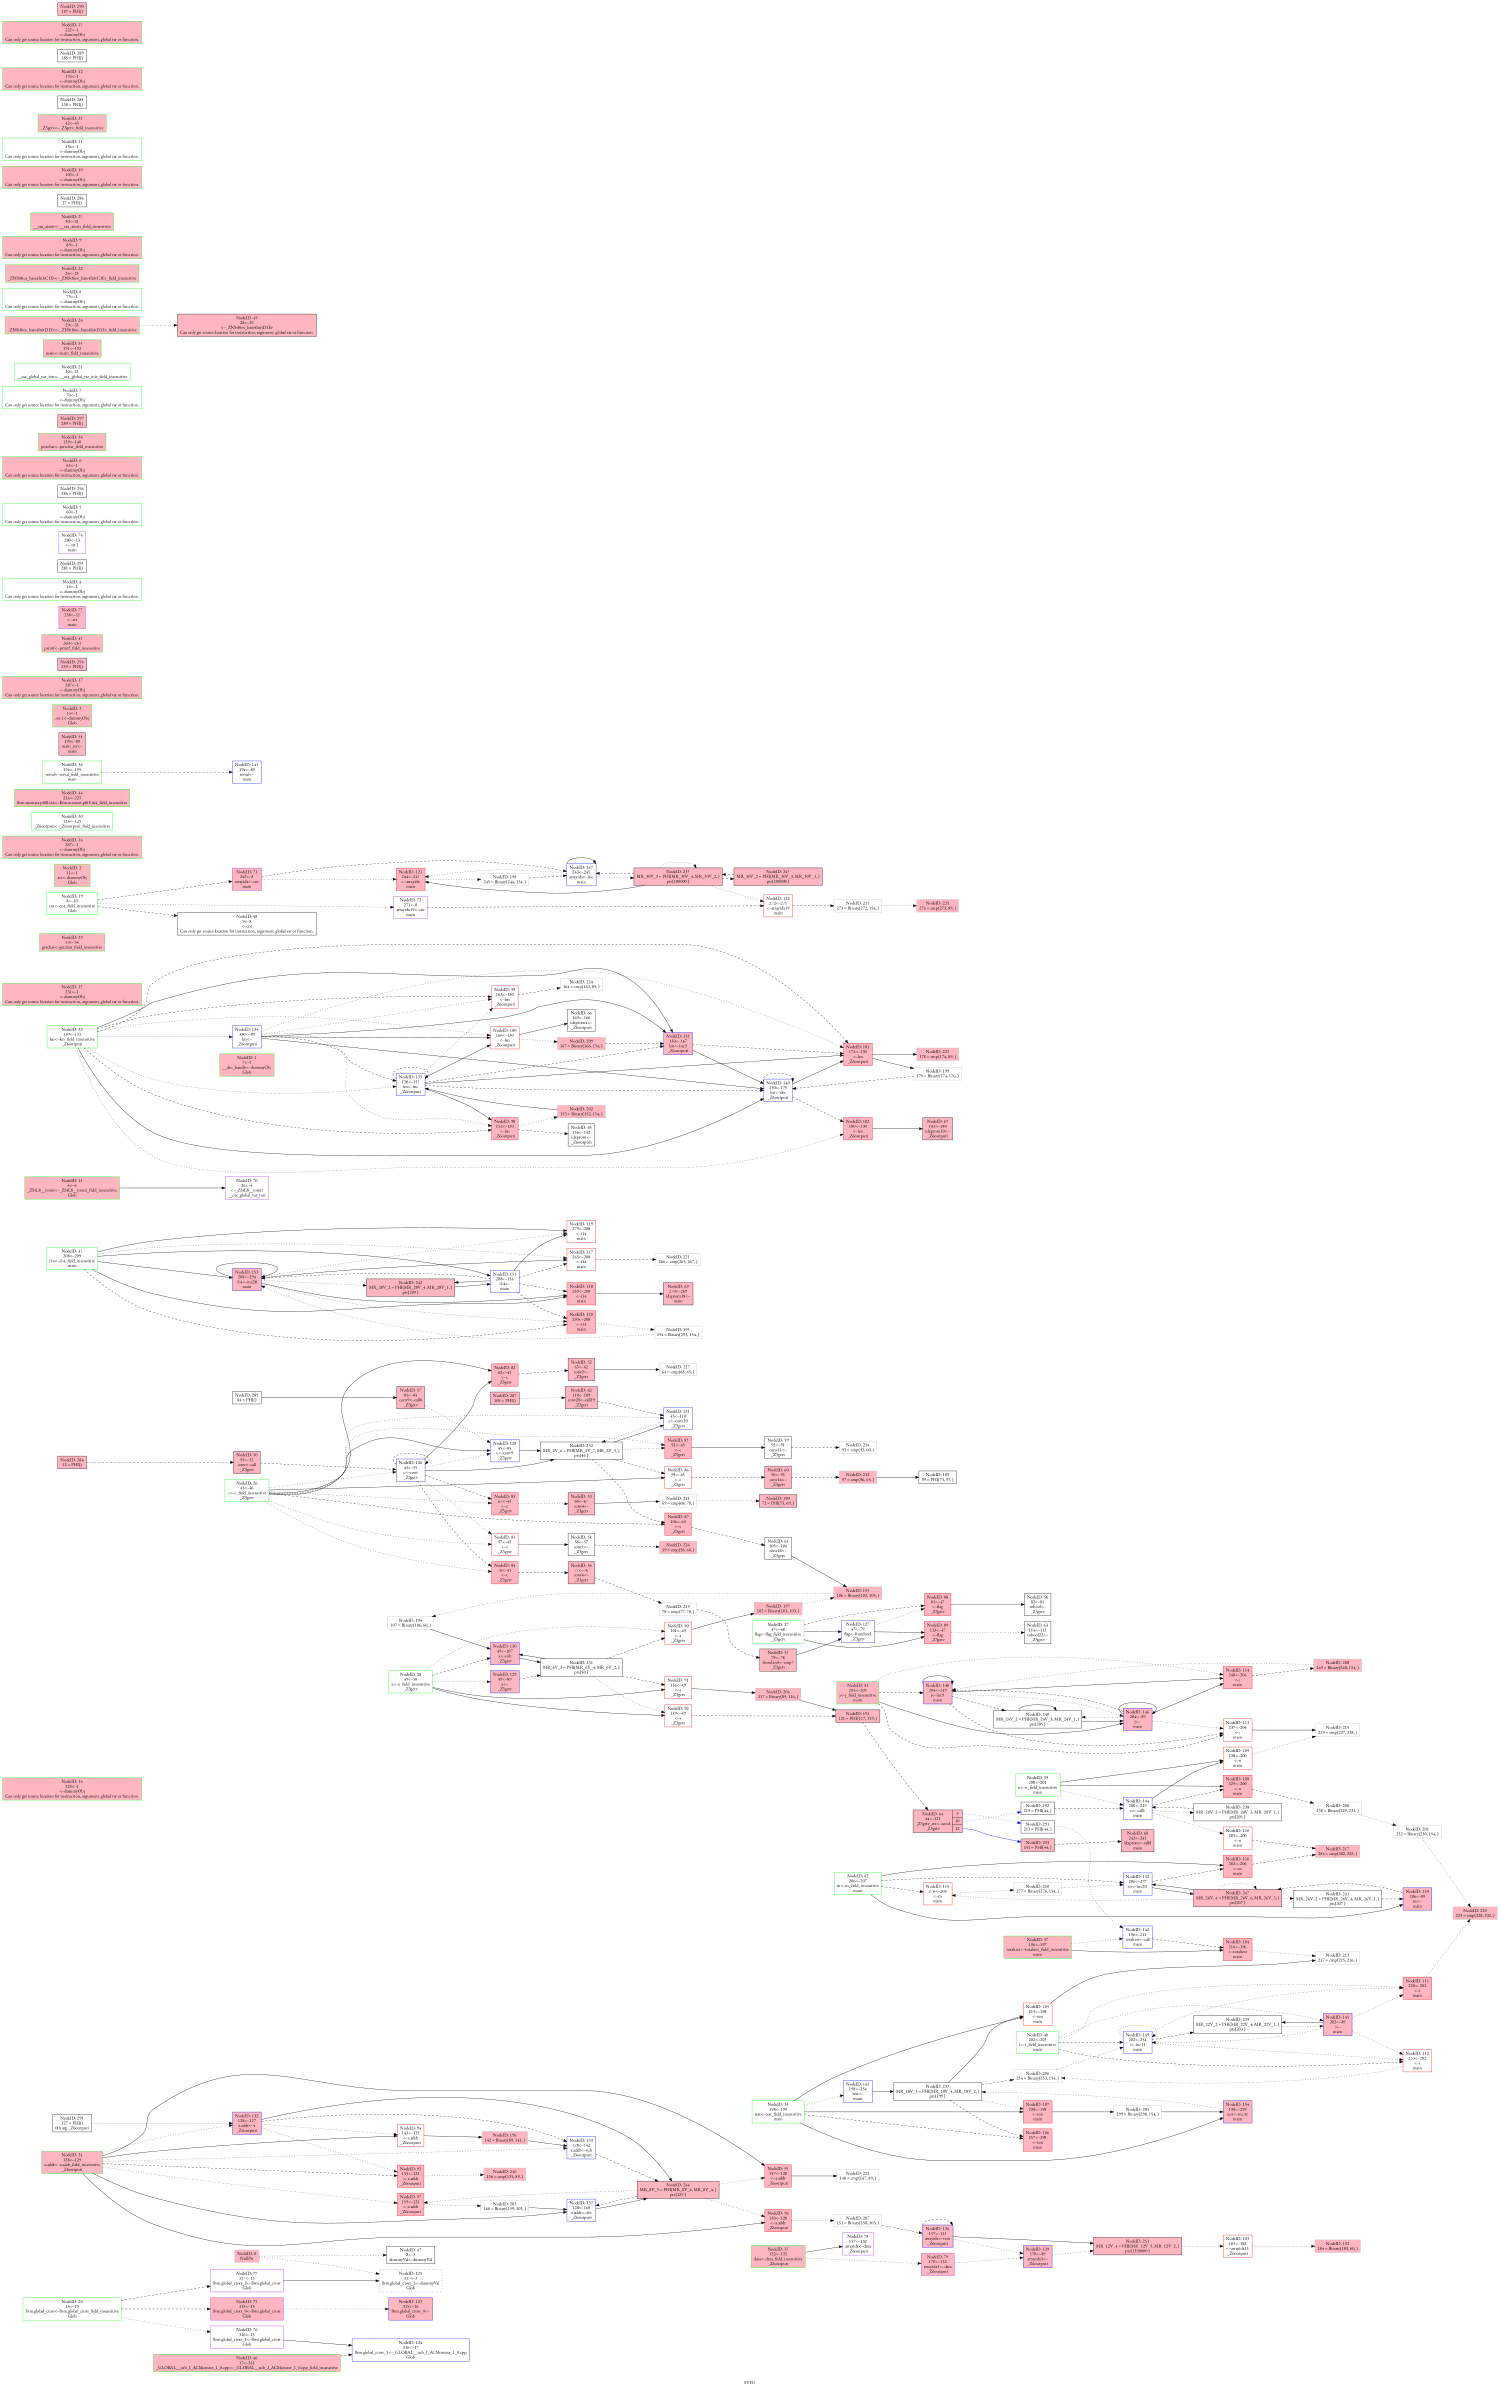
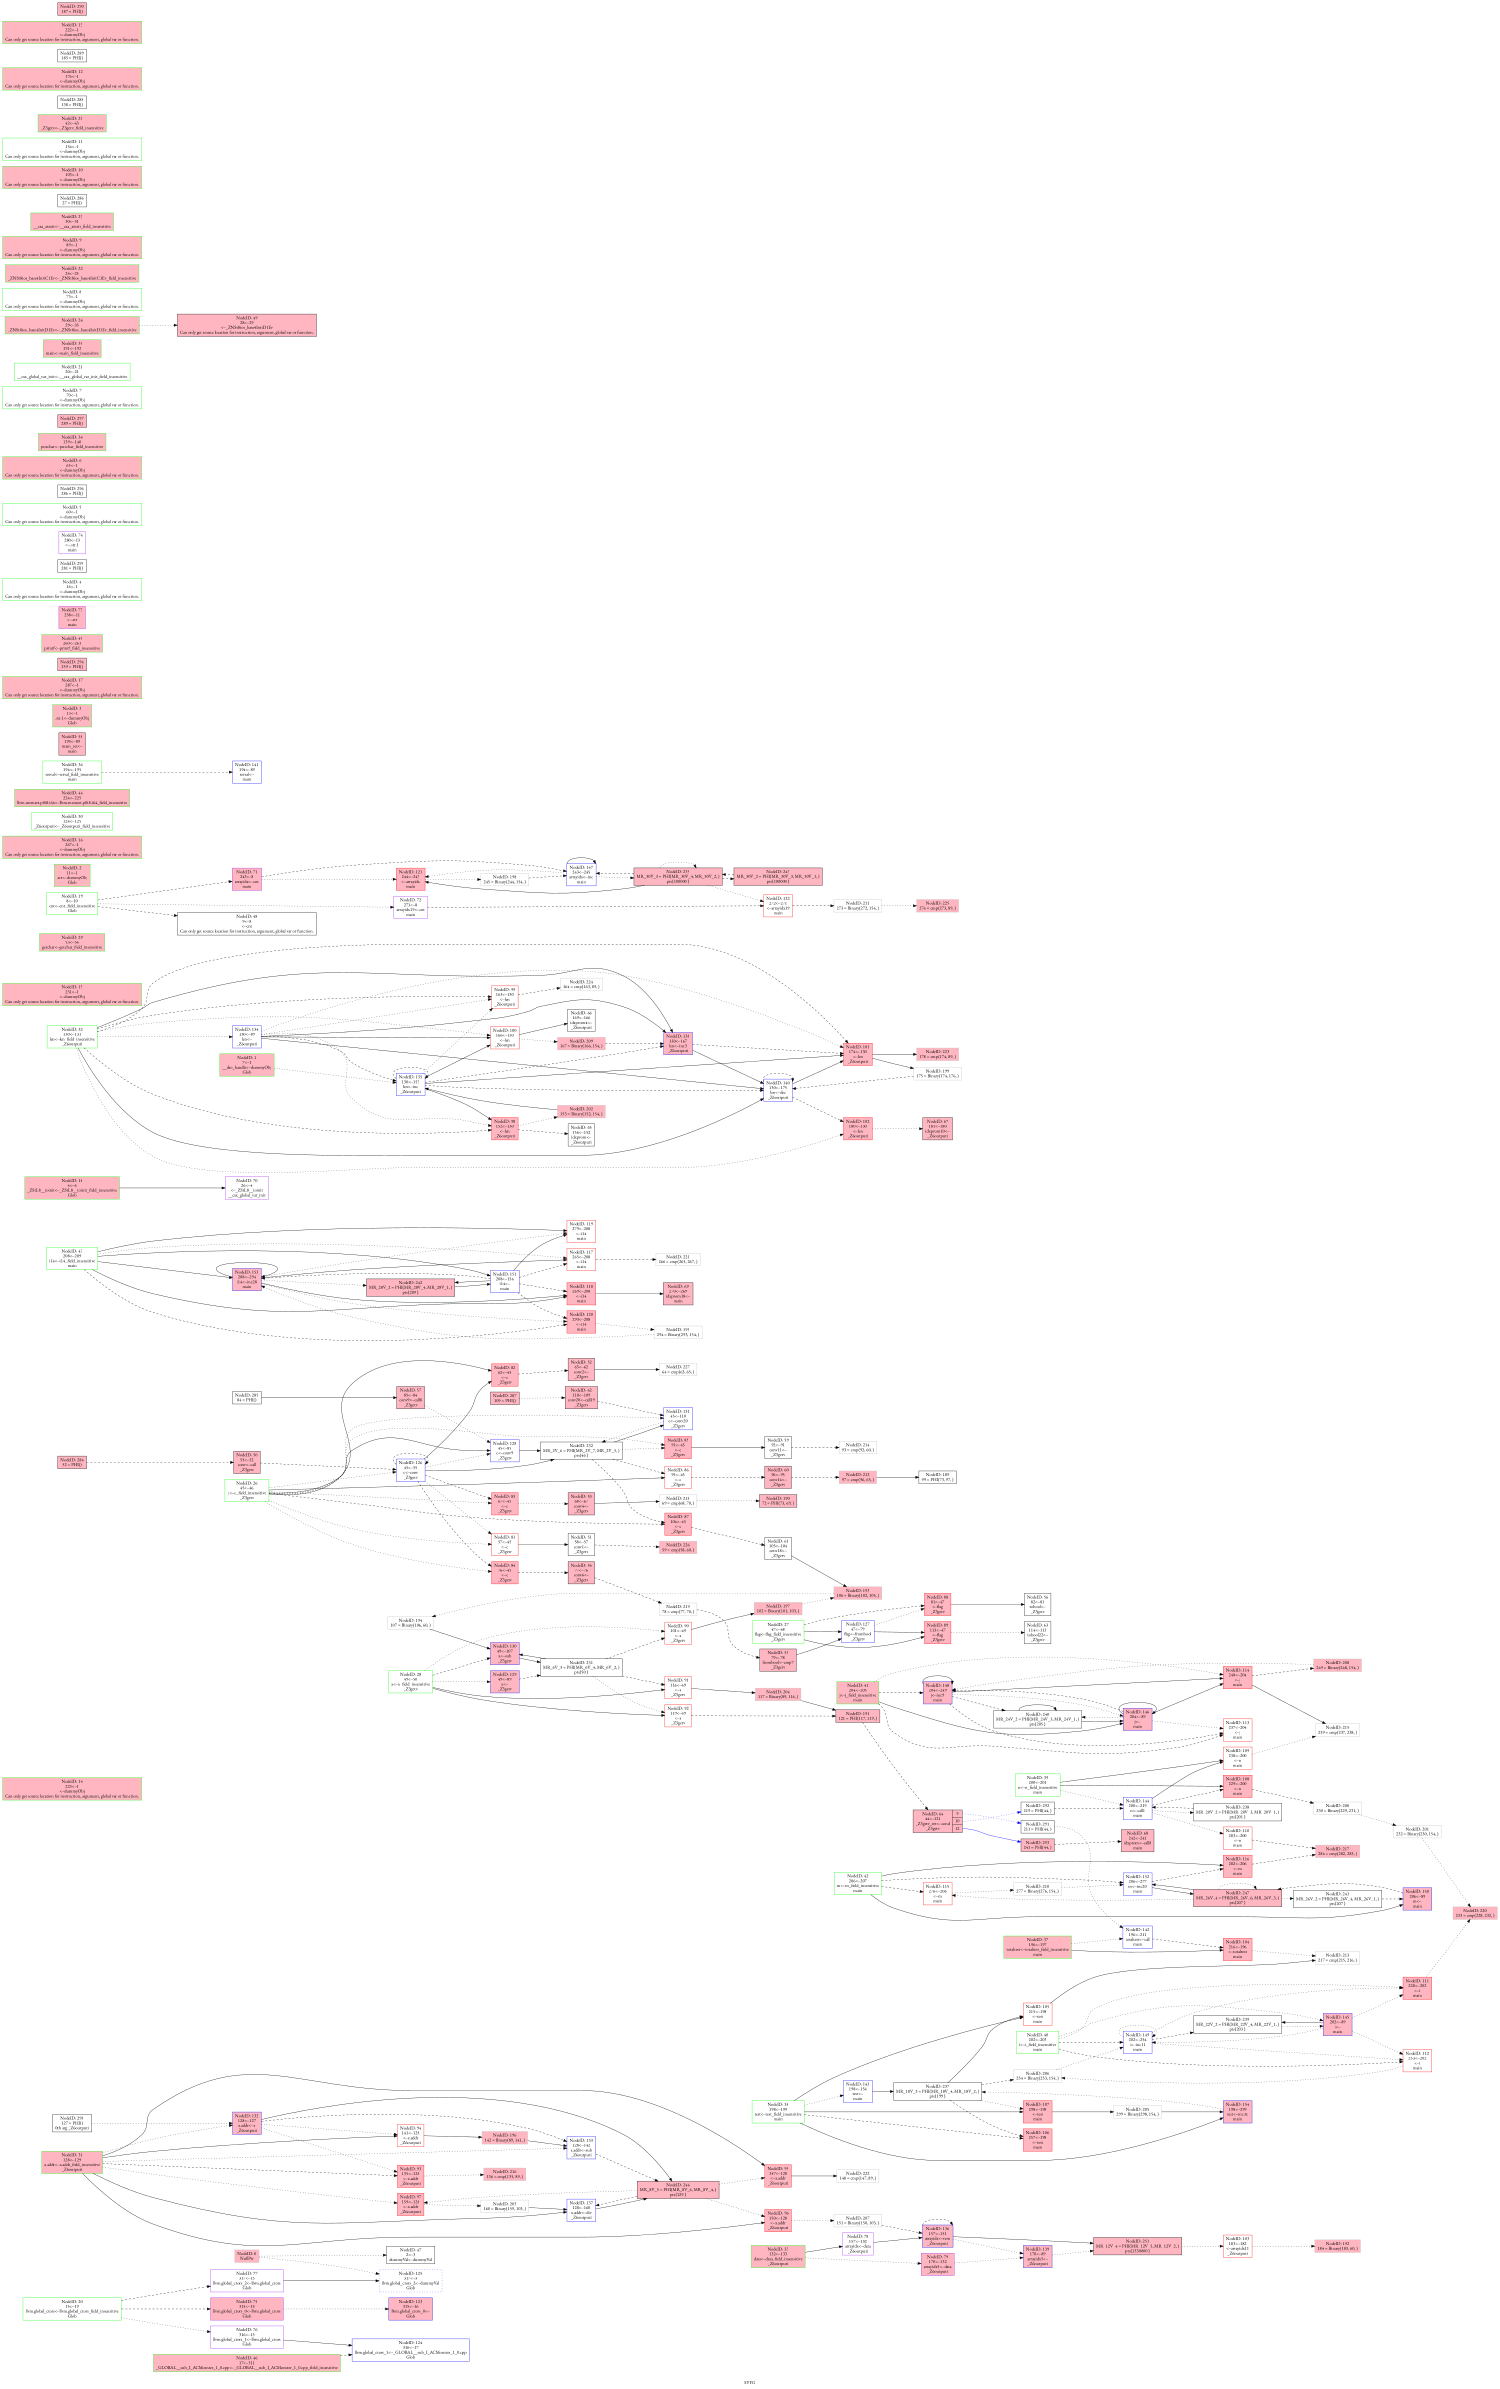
(236, 1092) -> (334, 1075)
(896, 1129) -> (896, 1129)
(1282, 1730) -> (1287, 1704)
none -> (896, 2240)
